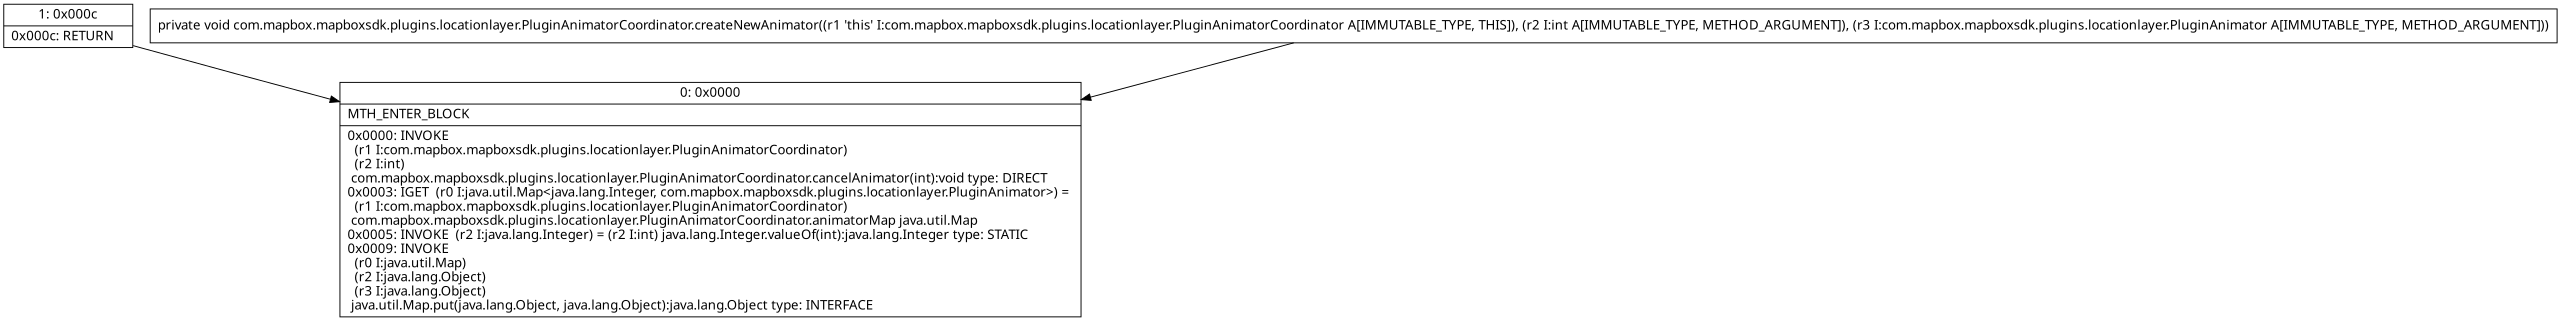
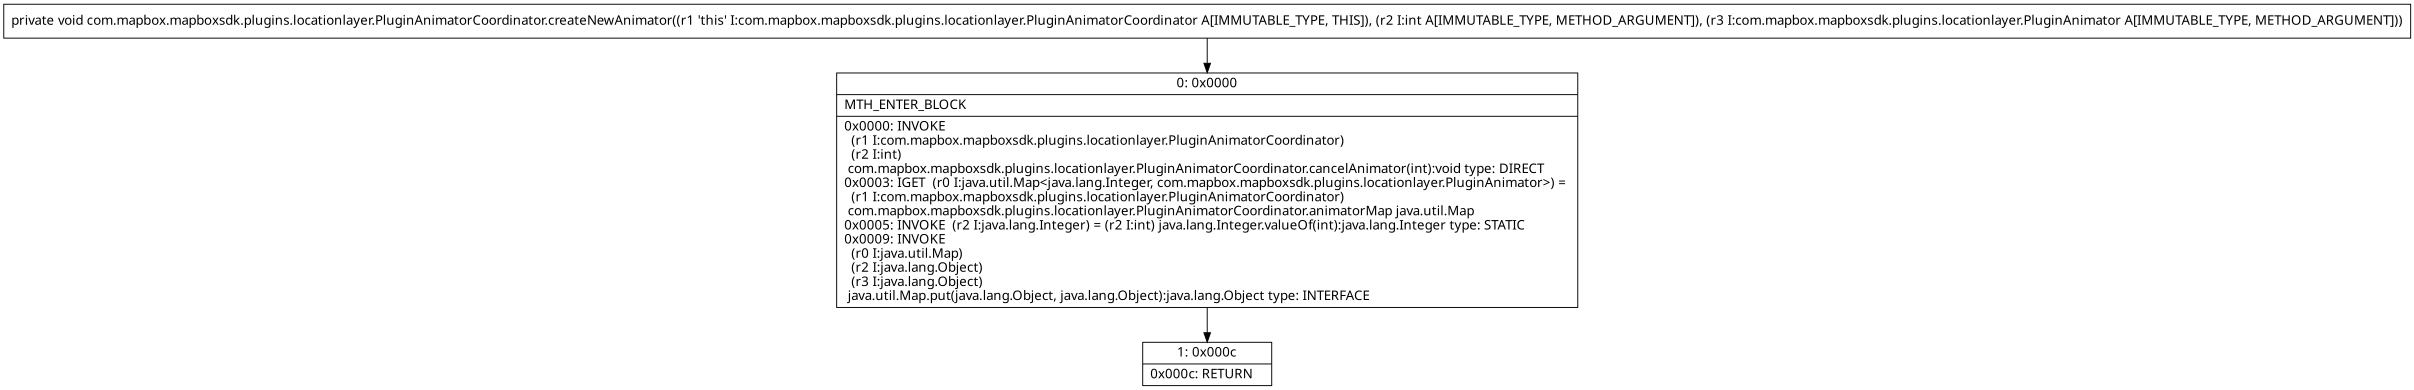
(232, 73) -> (1207, 320)
